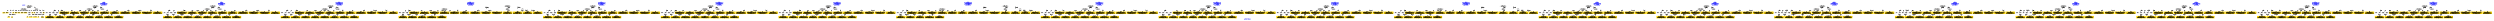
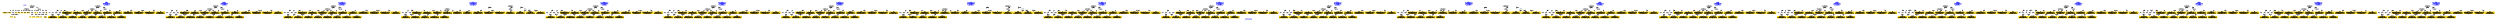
(4, 13) -> (5, 13)
